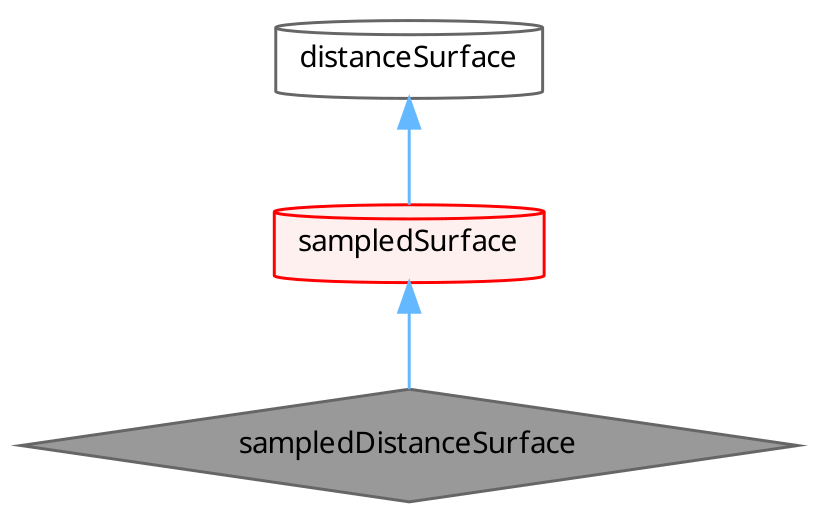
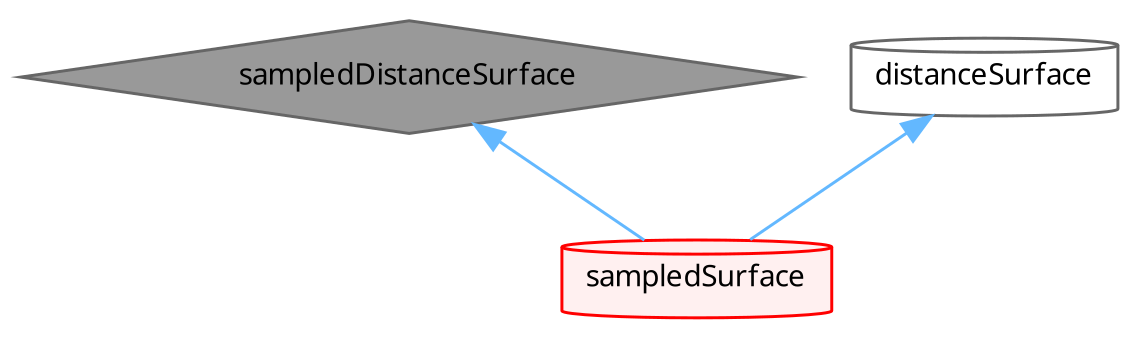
(409, 351) -> (572, 191)
